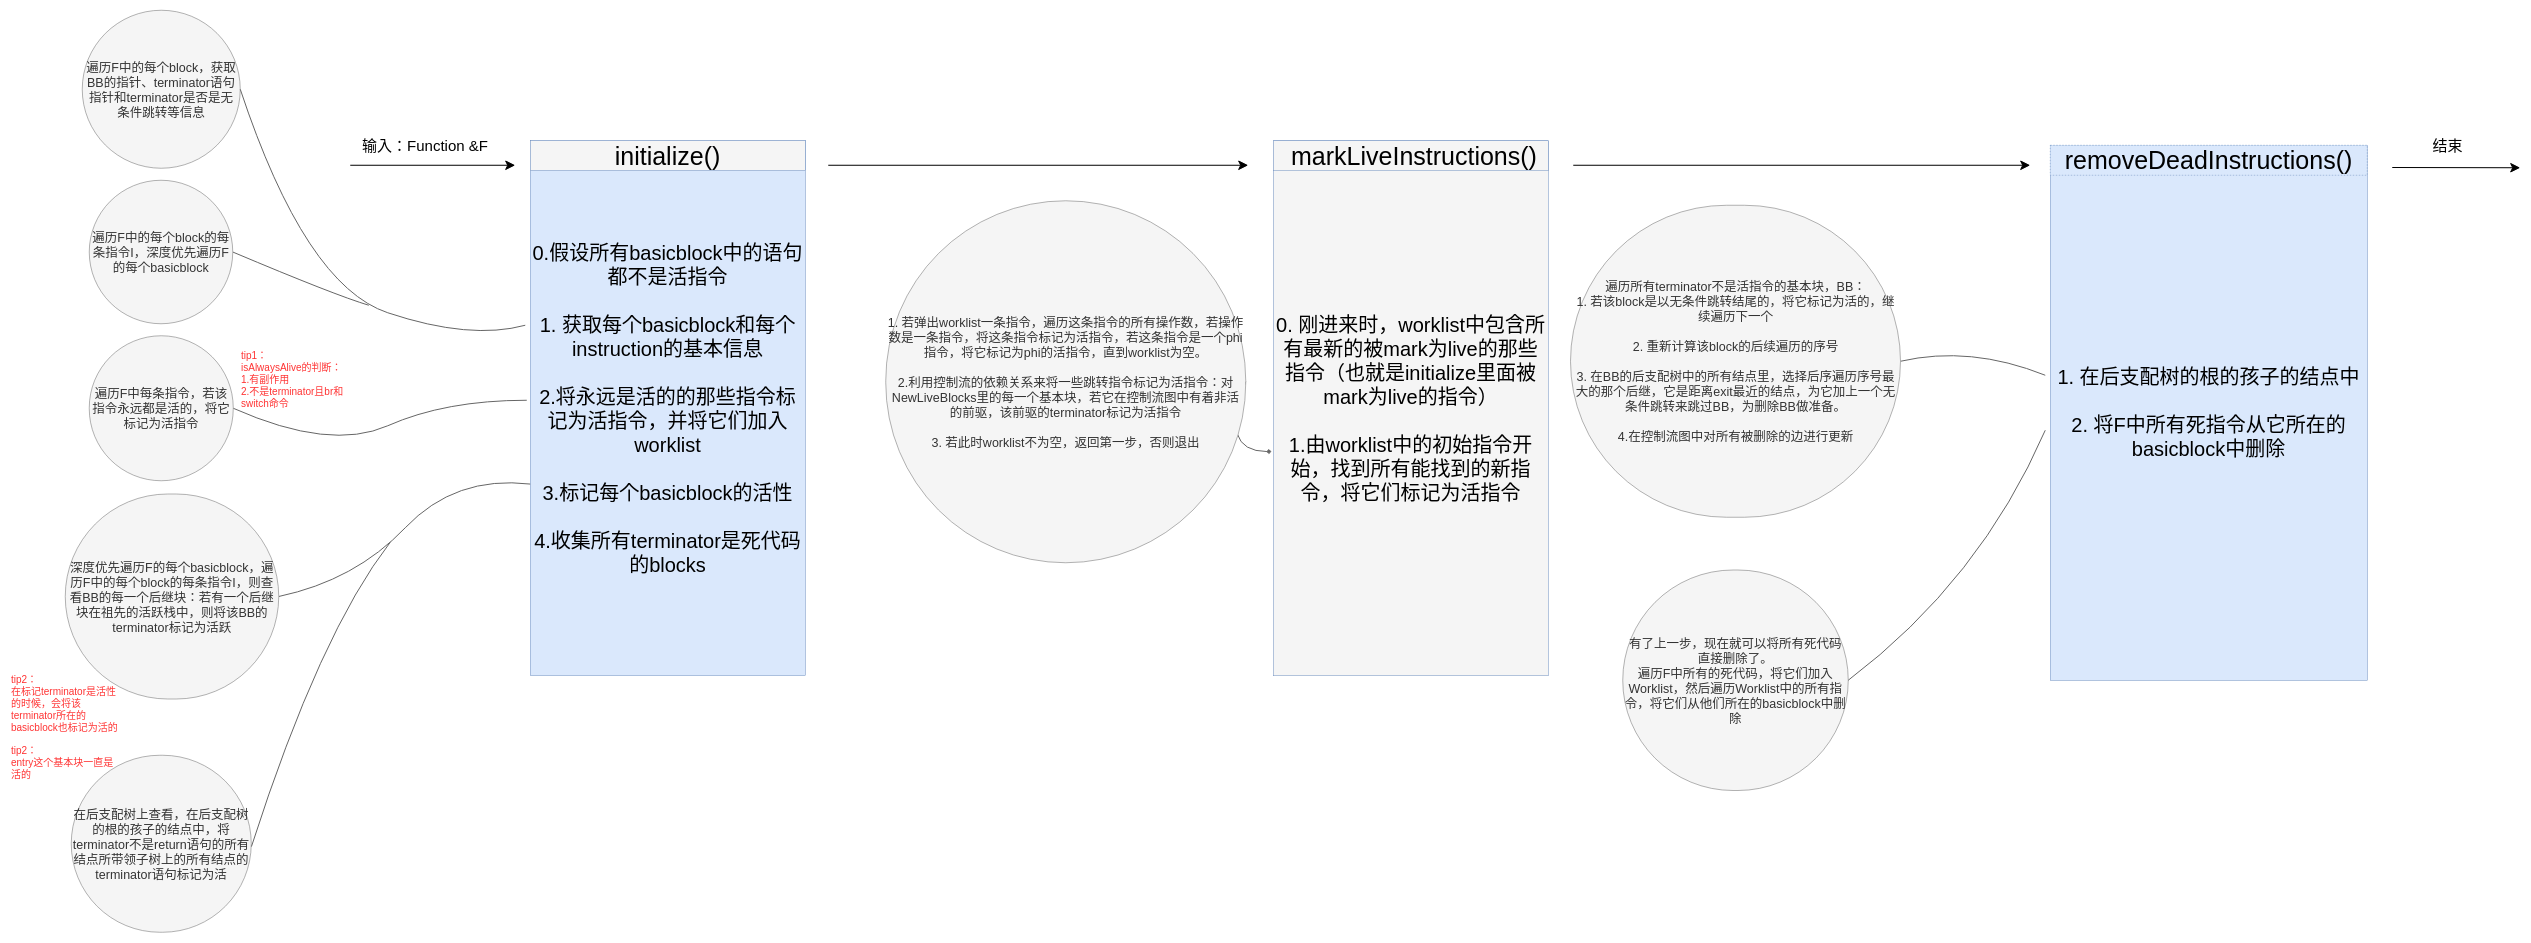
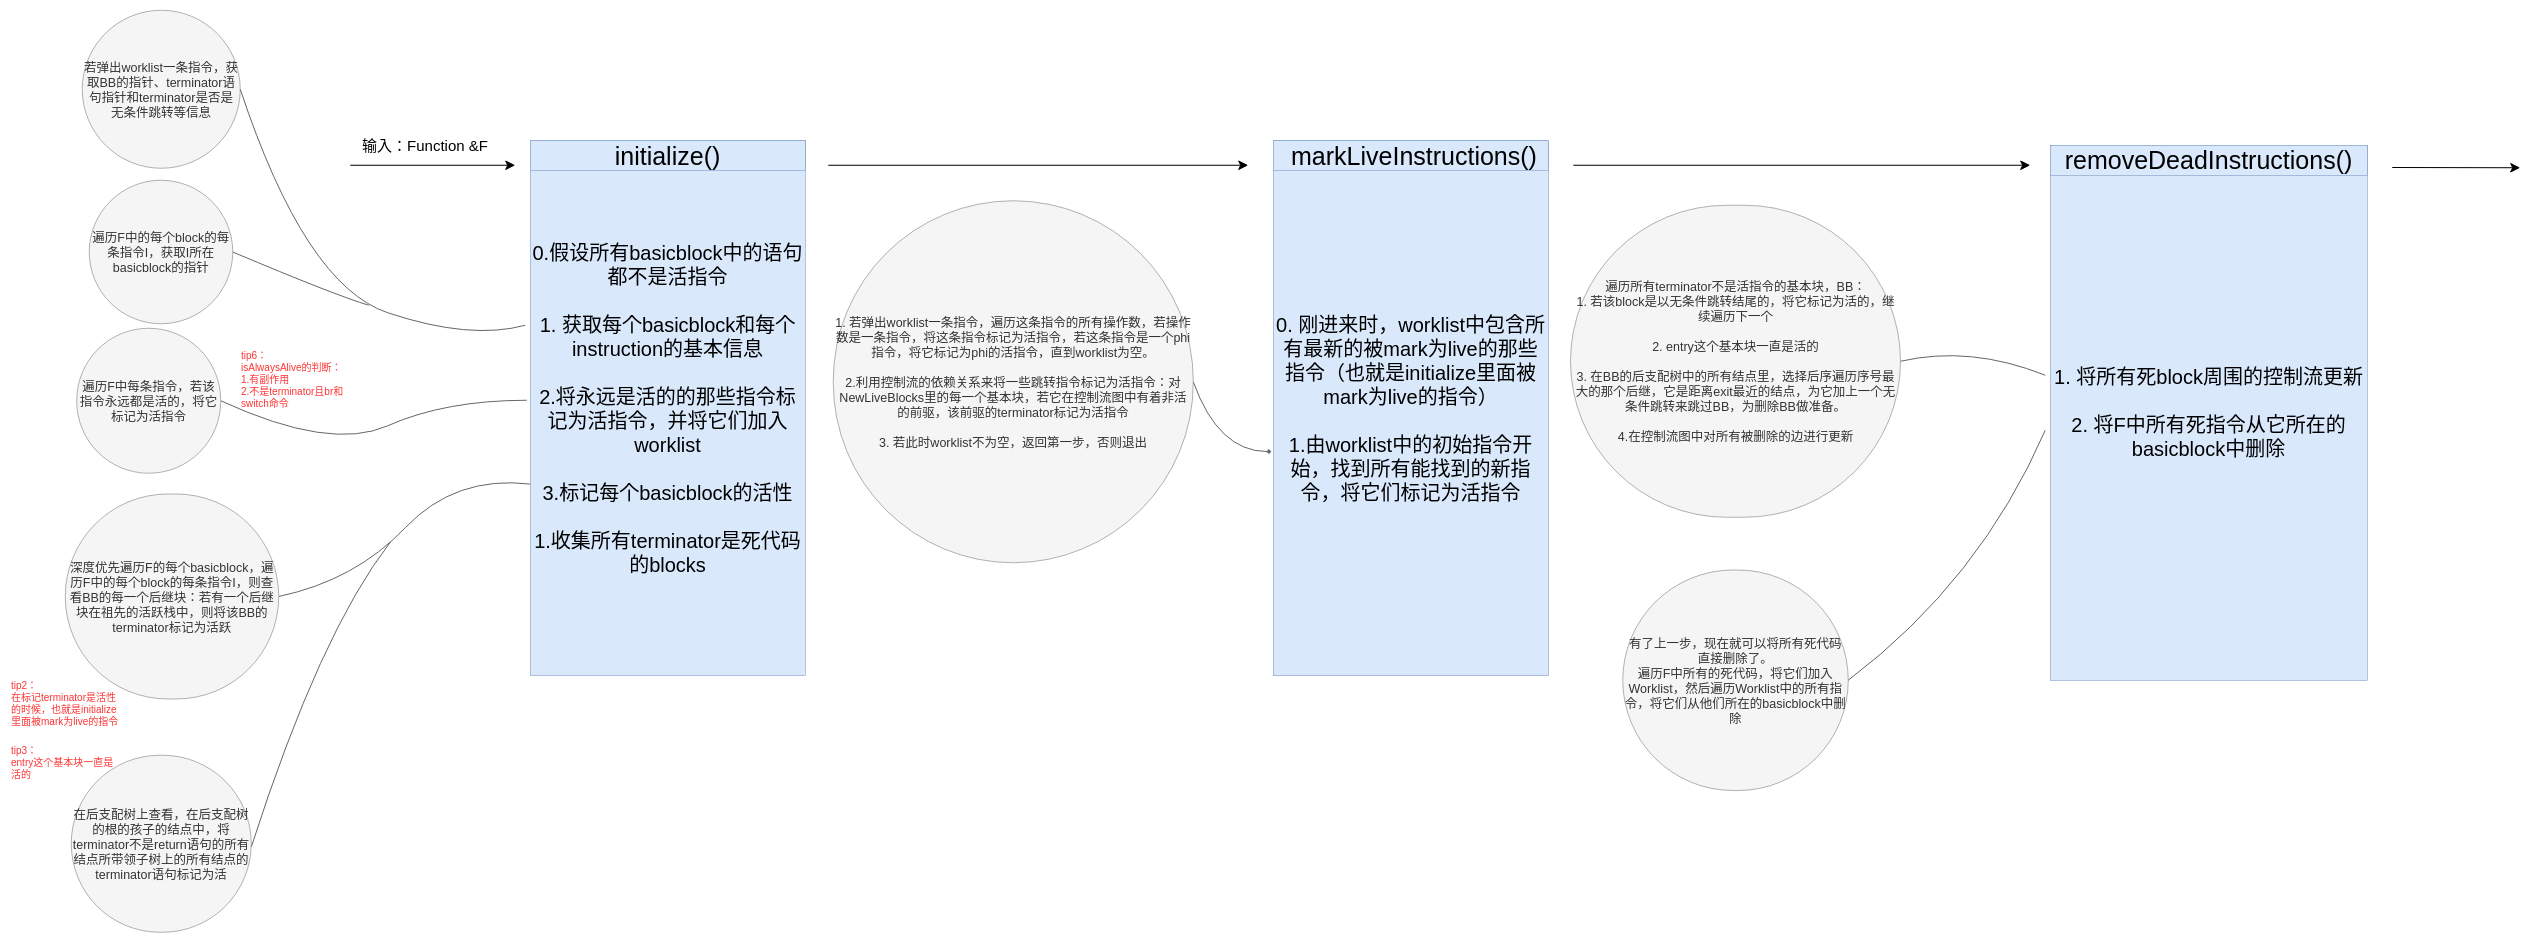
(161, 89) -> (161, 89)
(2448, 145) -> none
(668, 156) -> (668, 156)
(1411, 156) -> (1411, 156)
(2209, 160) -> (2209, 160)
(161, 252) -> (161, 252)
(1736, 361) -> (1736, 361)
(296, 379) -> (296, 379)
(1066, 382) -> (1013, 382)
(161, 408) -> (149, 401)
(668, 408) -> (668, 408)
(1411, 408) -> (1411, 408)
(2209, 413) -> (2209, 413)
(66, 703) -> (66, 703)
(66, 762) -> (66, 762)
